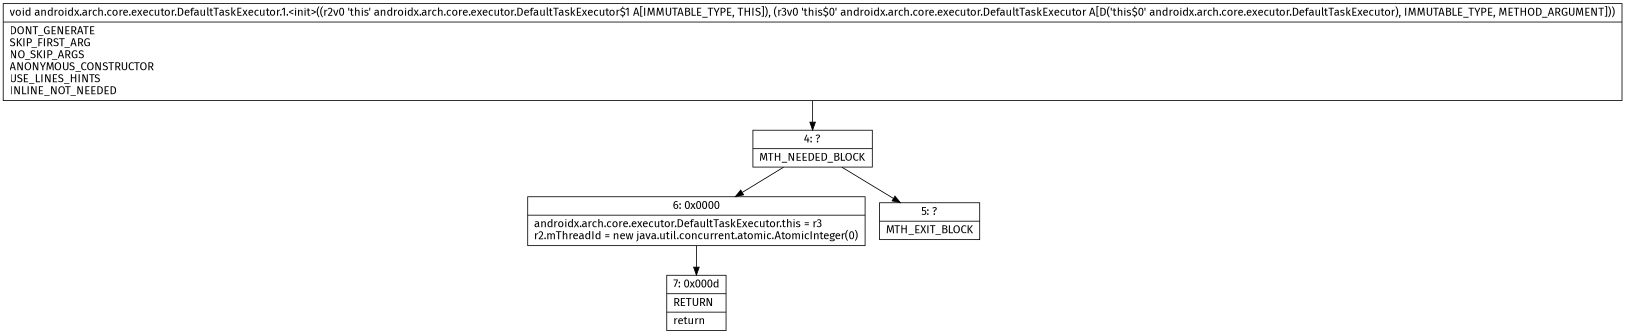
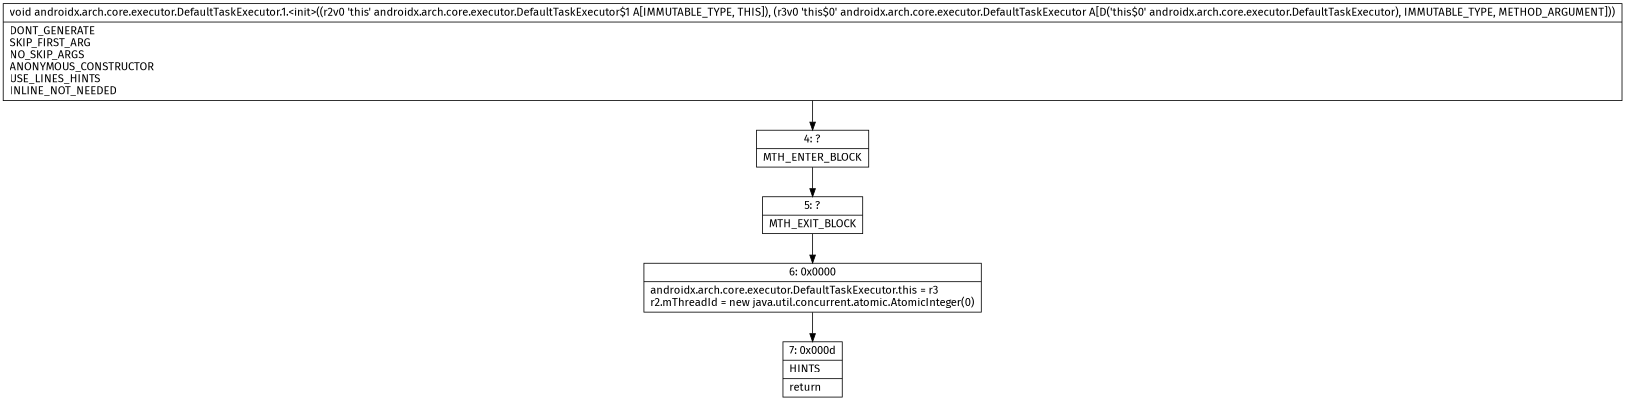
(813, 157) -> (813, 157)
(763, 180) -> (813, 244)
(694, 303) -> (805, 369)
